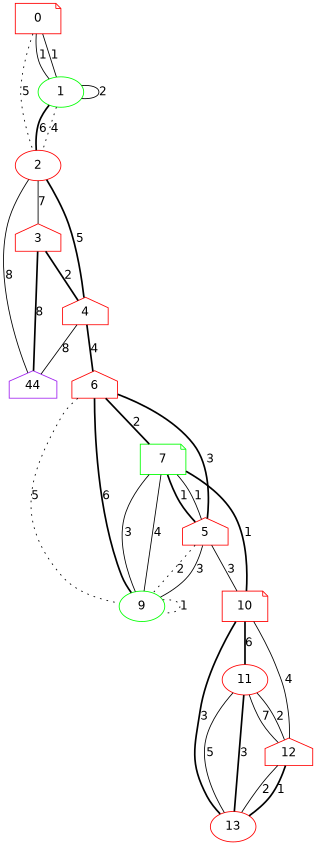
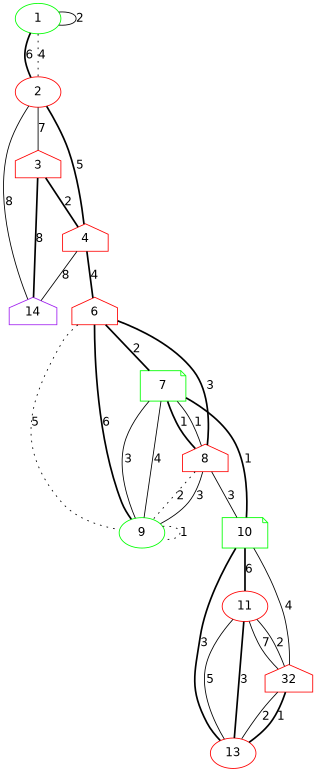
(38, 19) -> none
(33, 386) -> (33, 312)
(205, 533) -> (205, 459)
(245, 606) -> (245, 533)
(289, 753) -> (289, 680)
